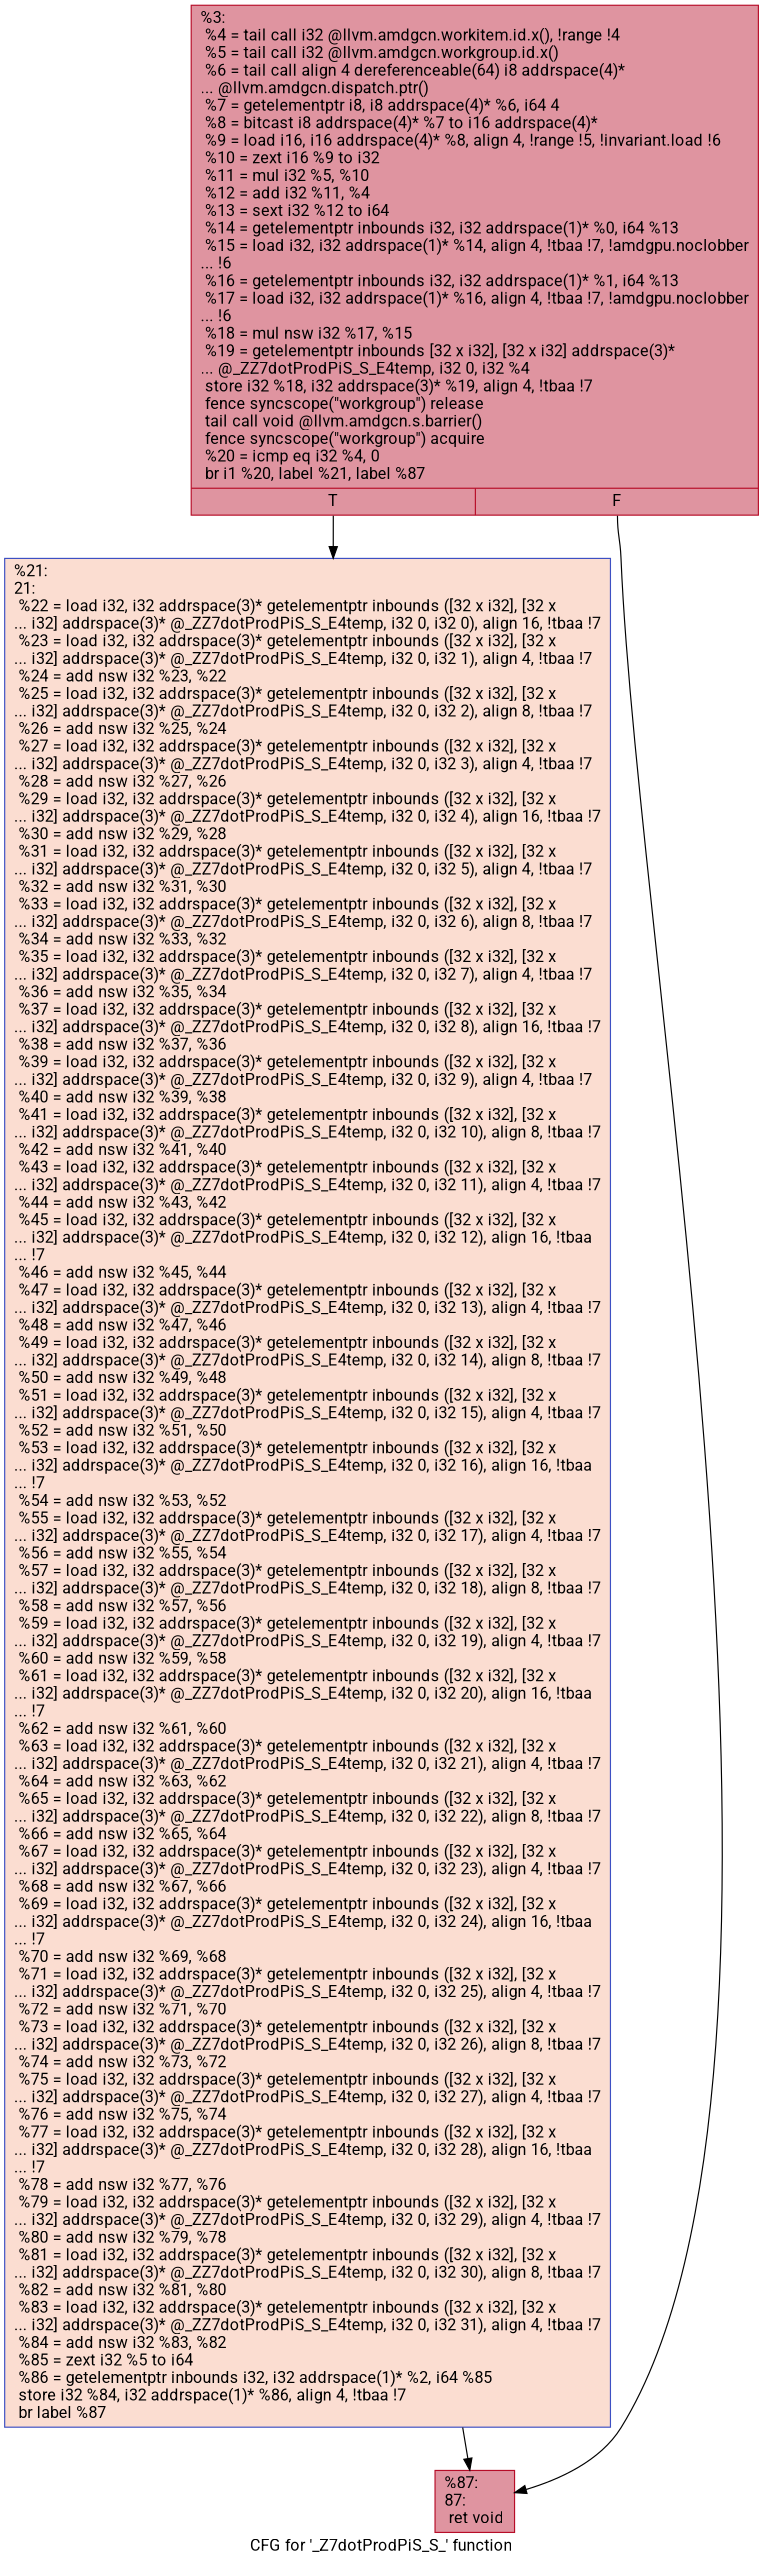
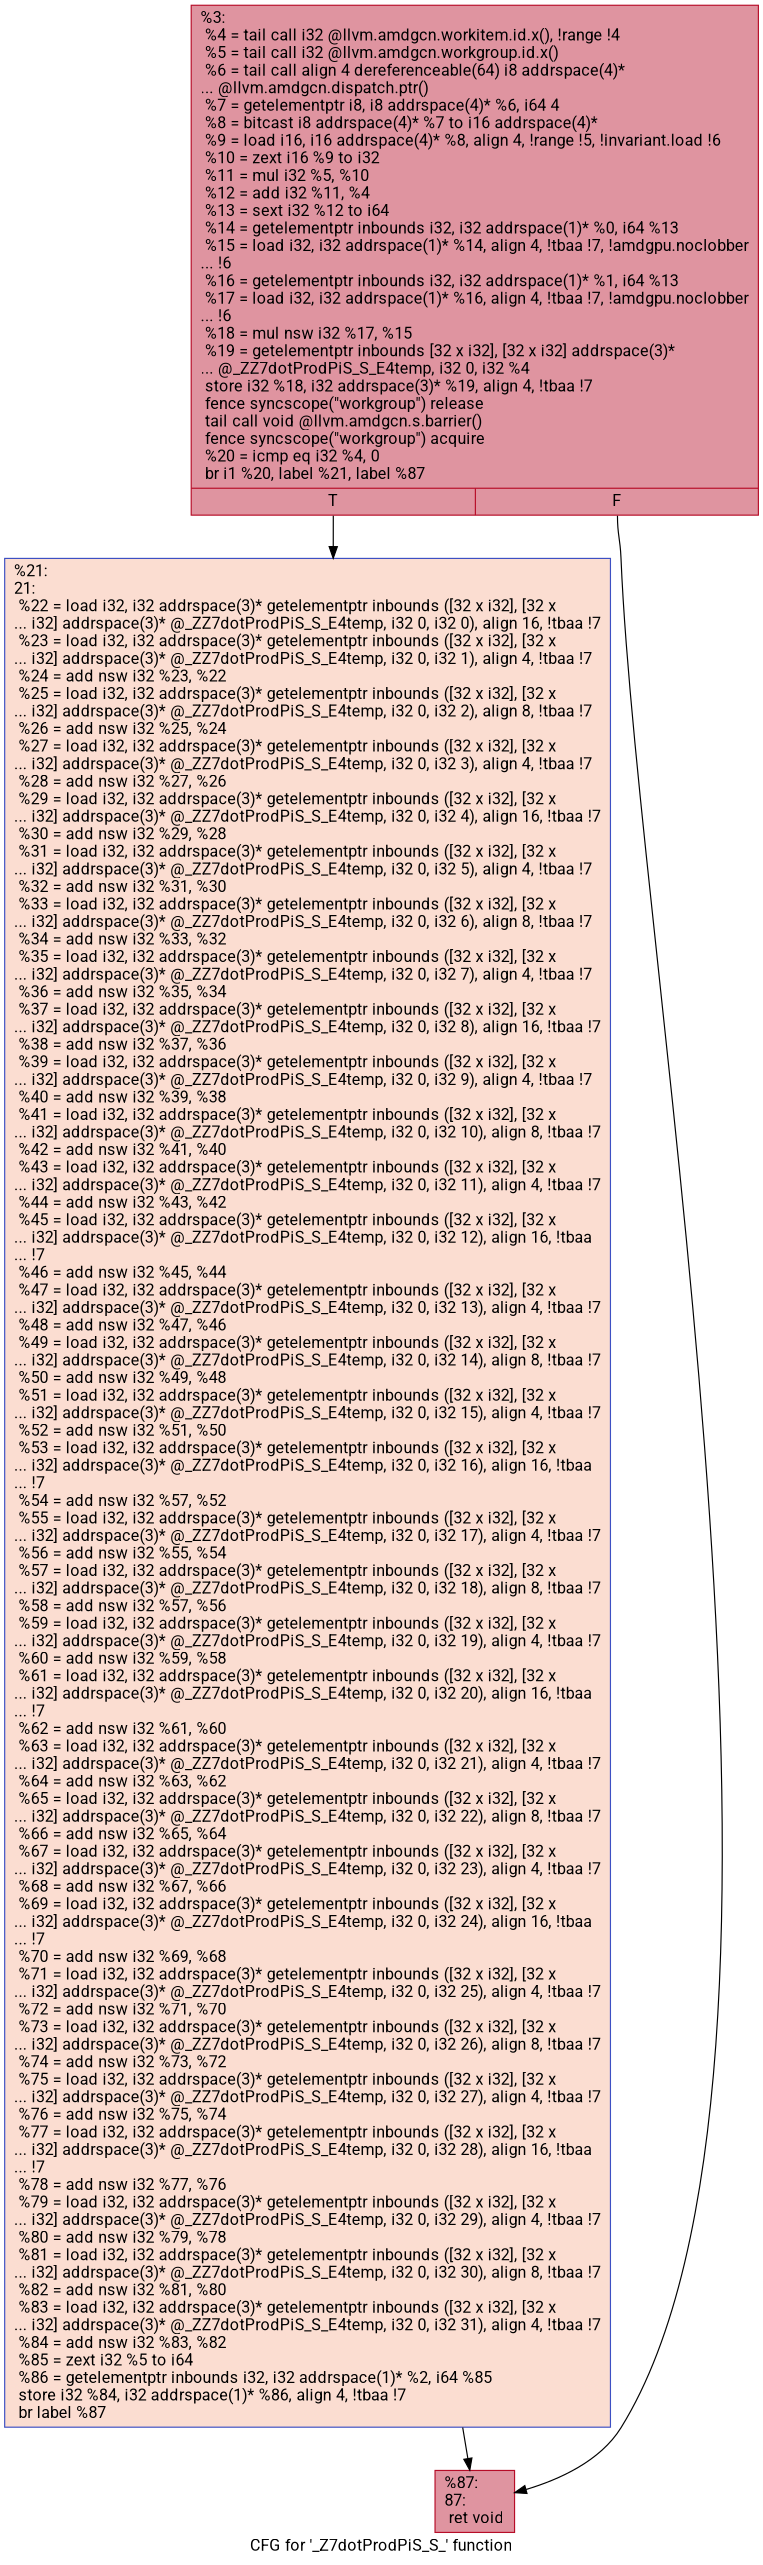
(120, 1501) -> (120, 1501)
